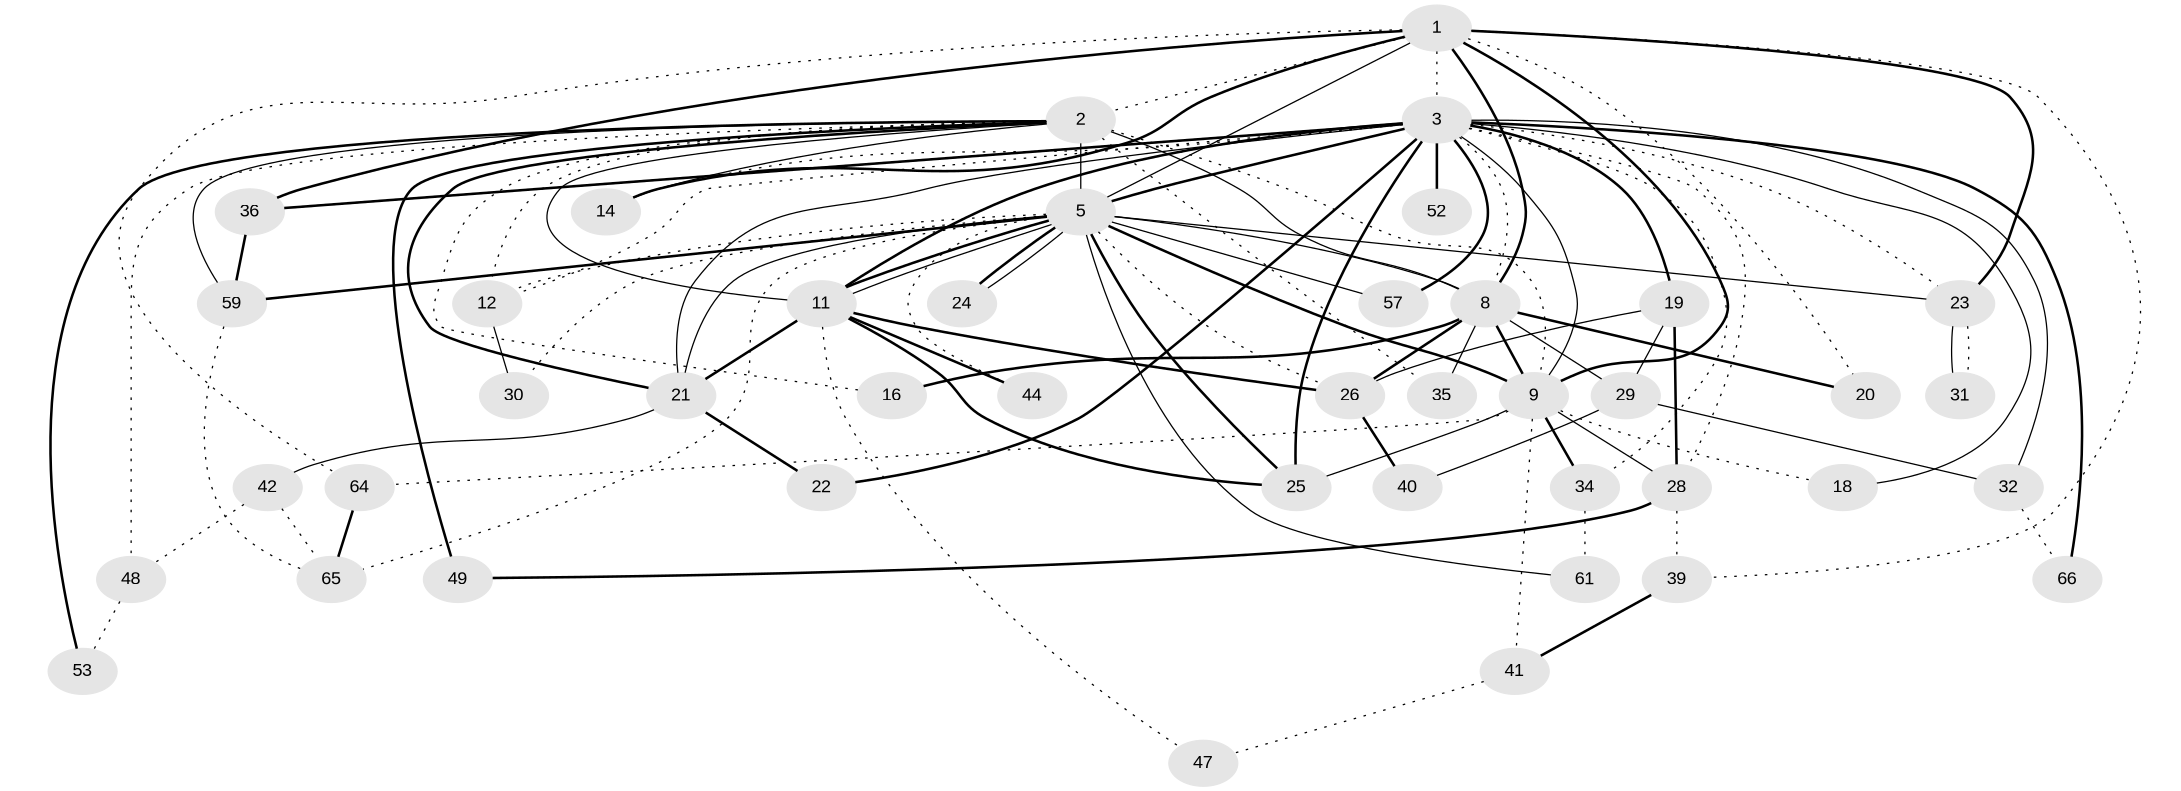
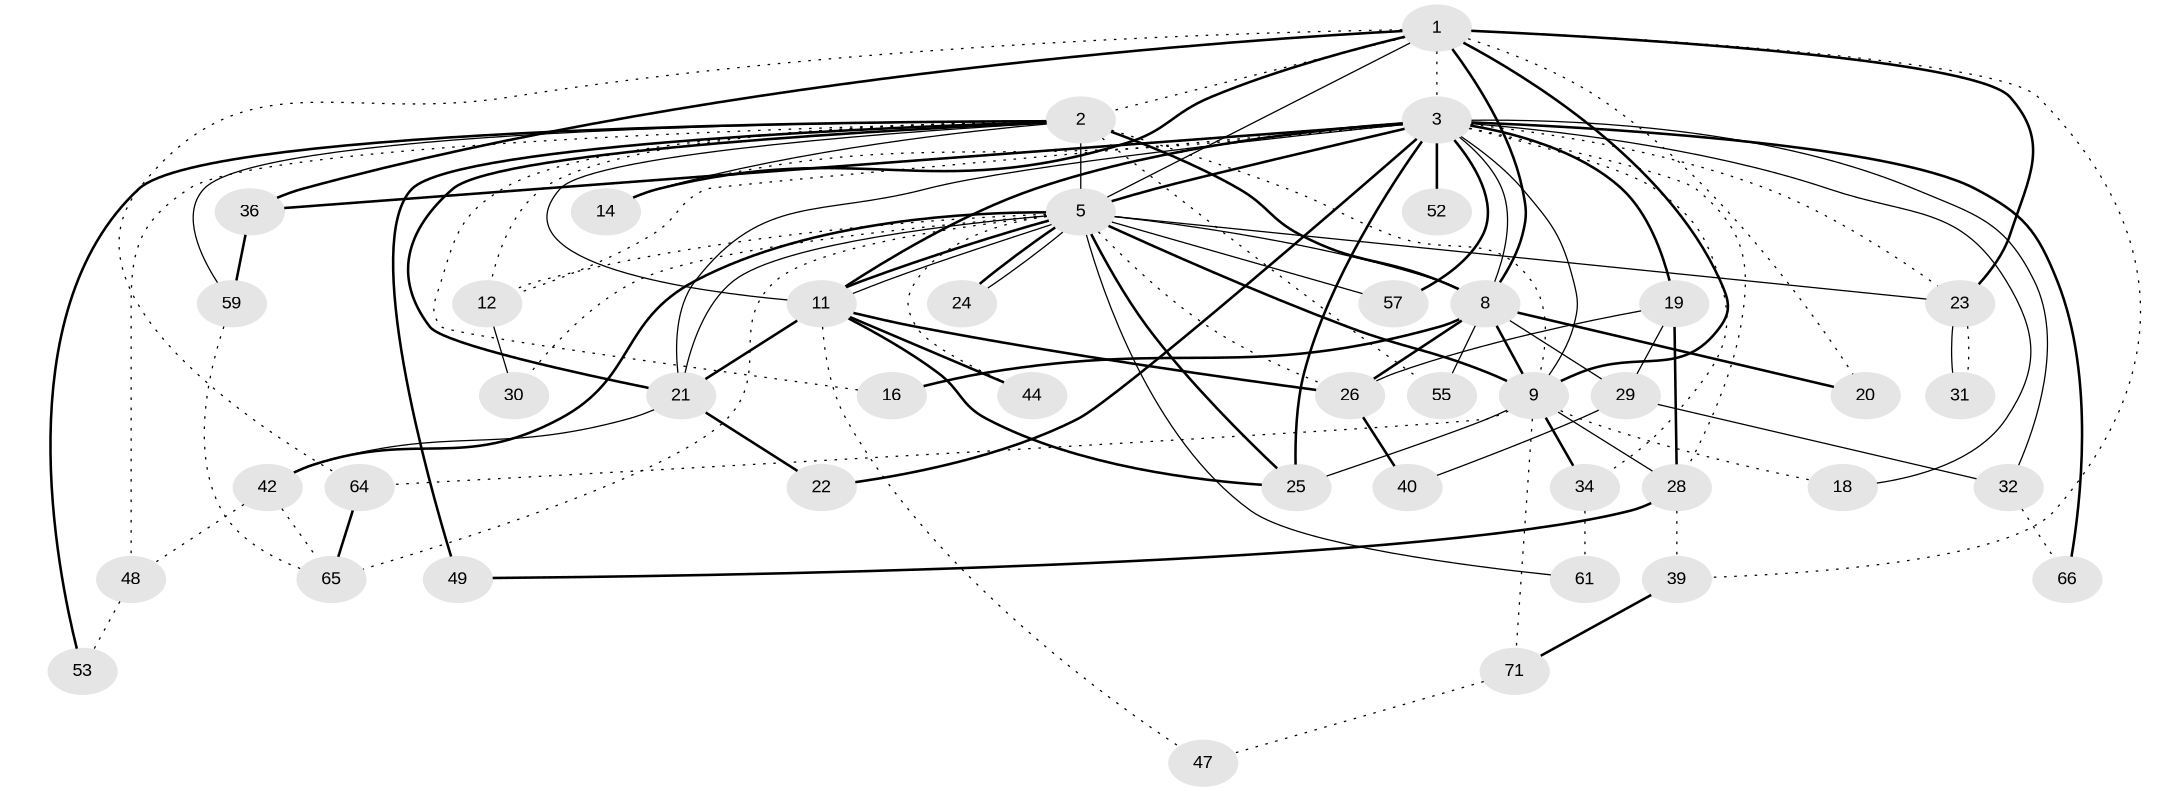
(1506, 202) -> (1506, 202)
(1280, 221) -> (1280, 221)
(559, 268) -> (652, 314)
(1442, 396) -> (1442, 396)
(1515, 671) -> (1515, 671)
